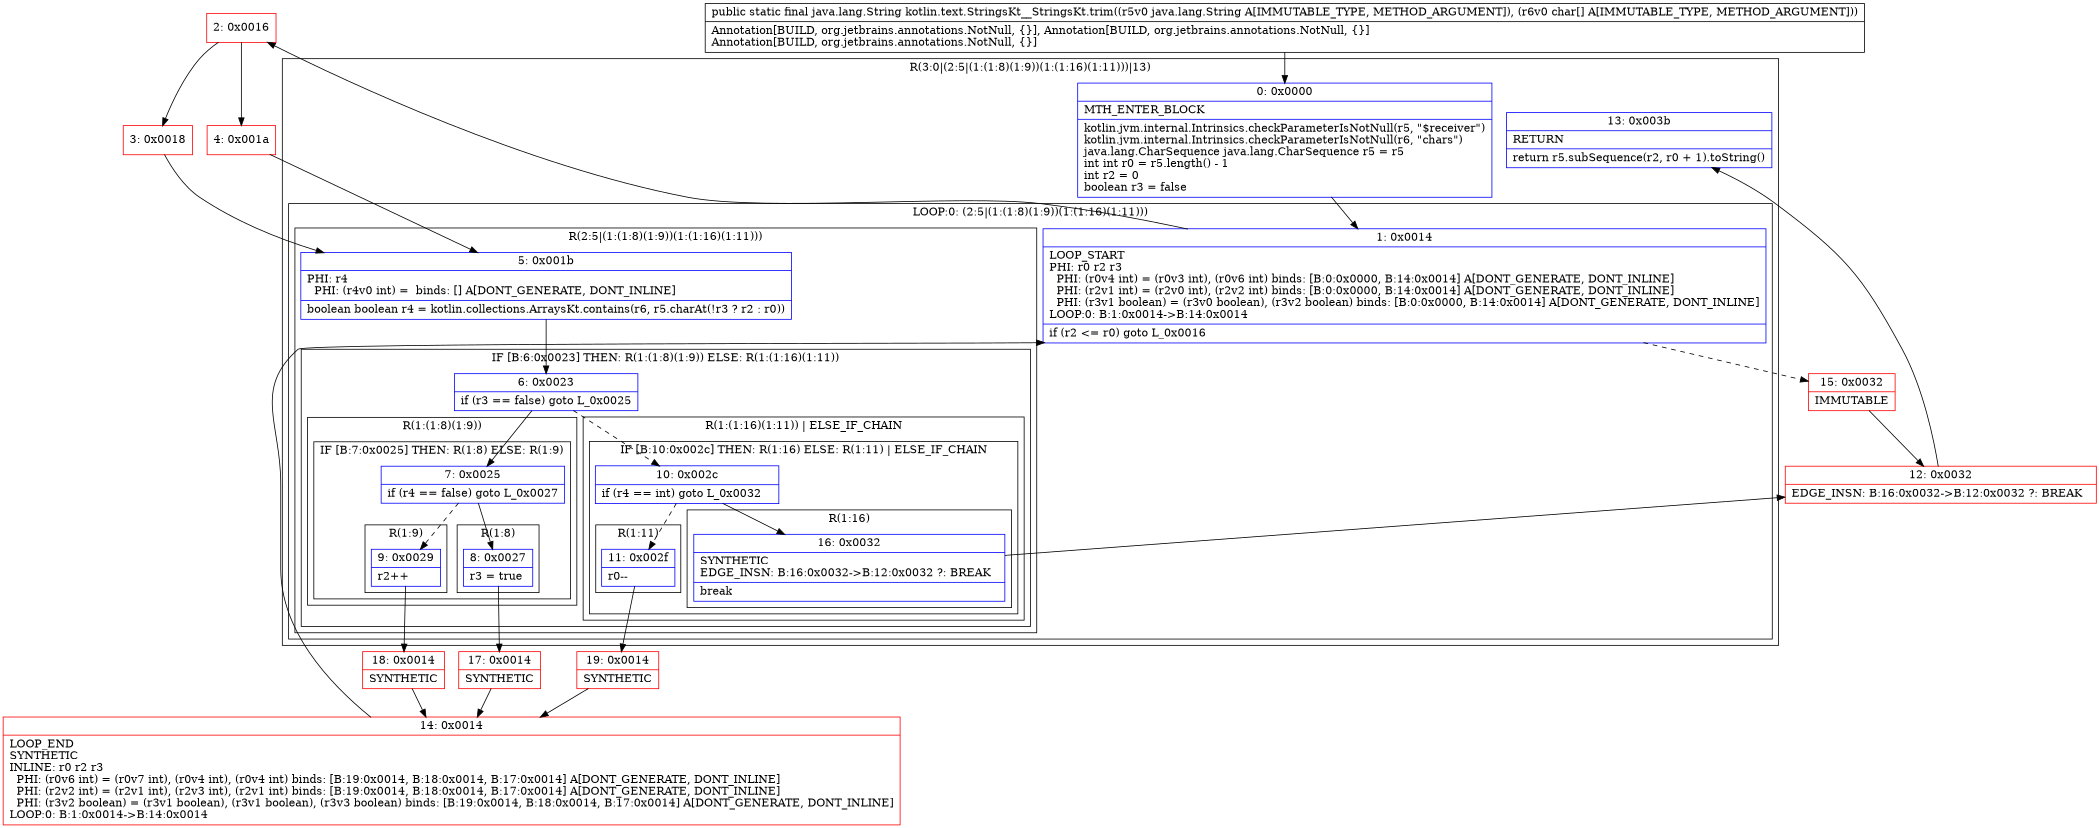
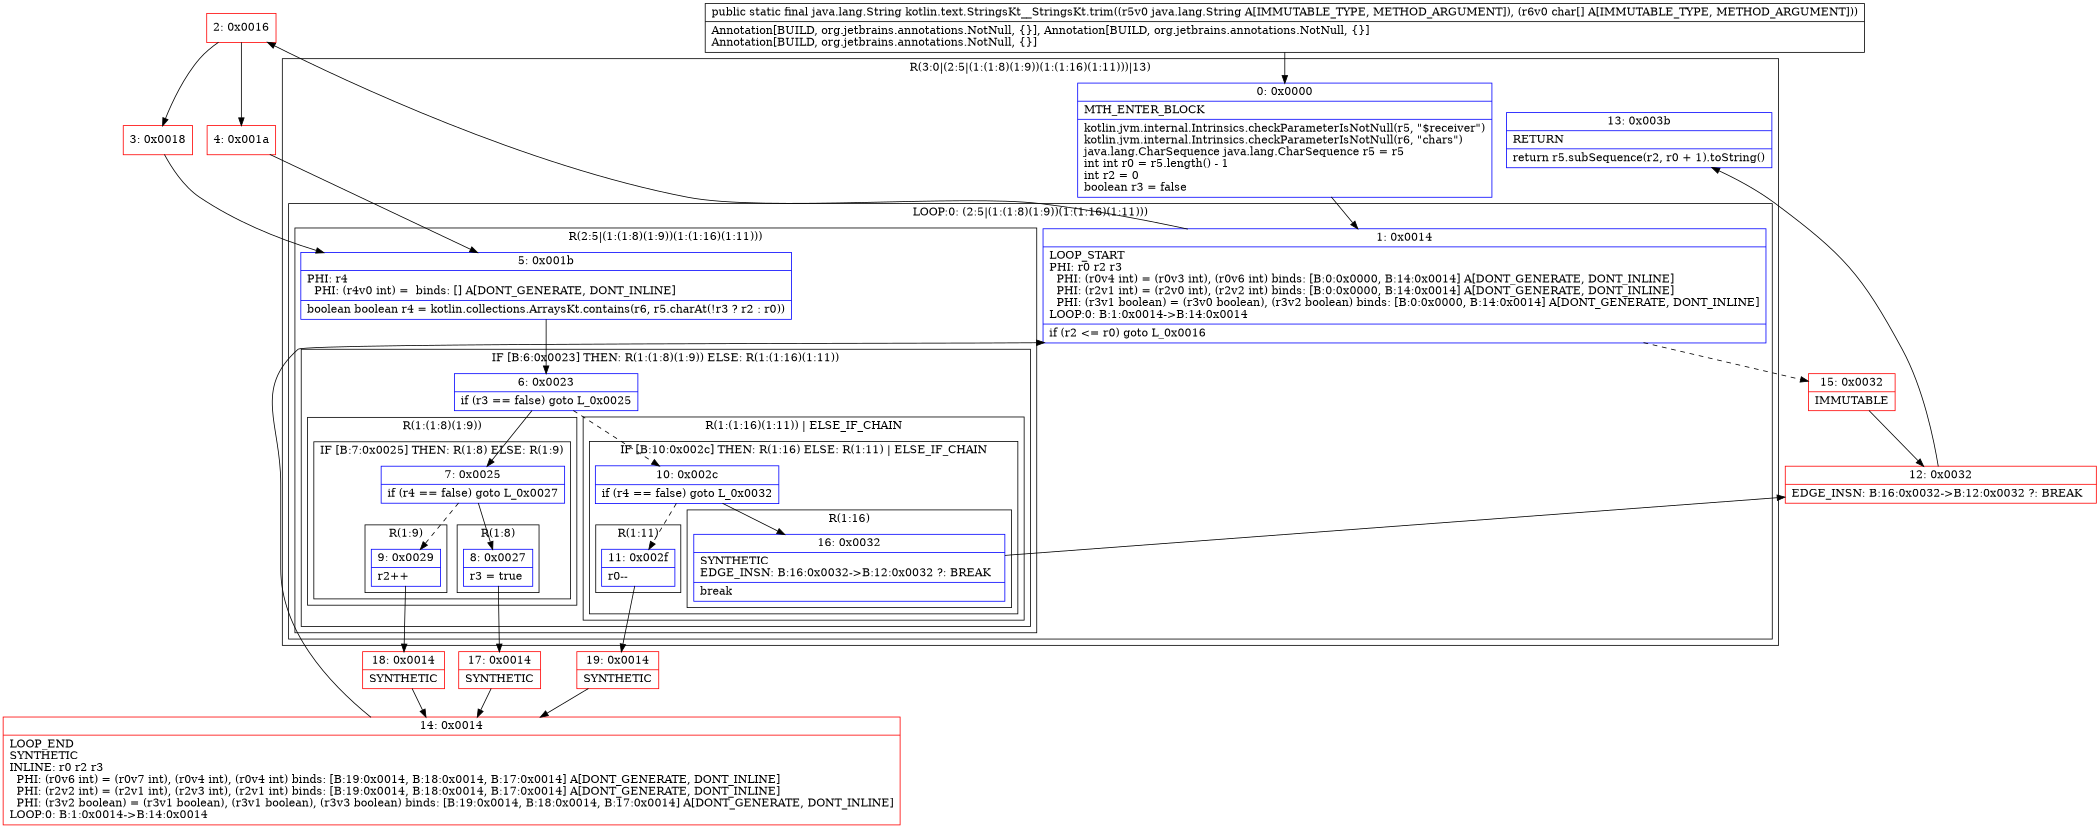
(682, 494) -> (687, 494)
